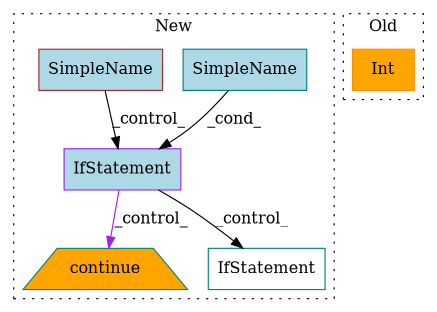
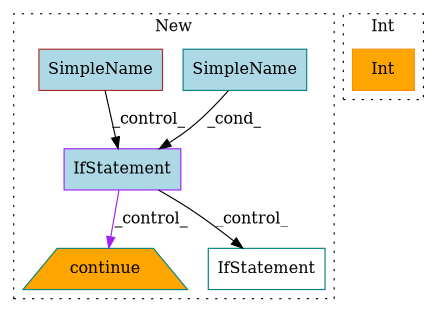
(383, 27) -> (383, 27)
